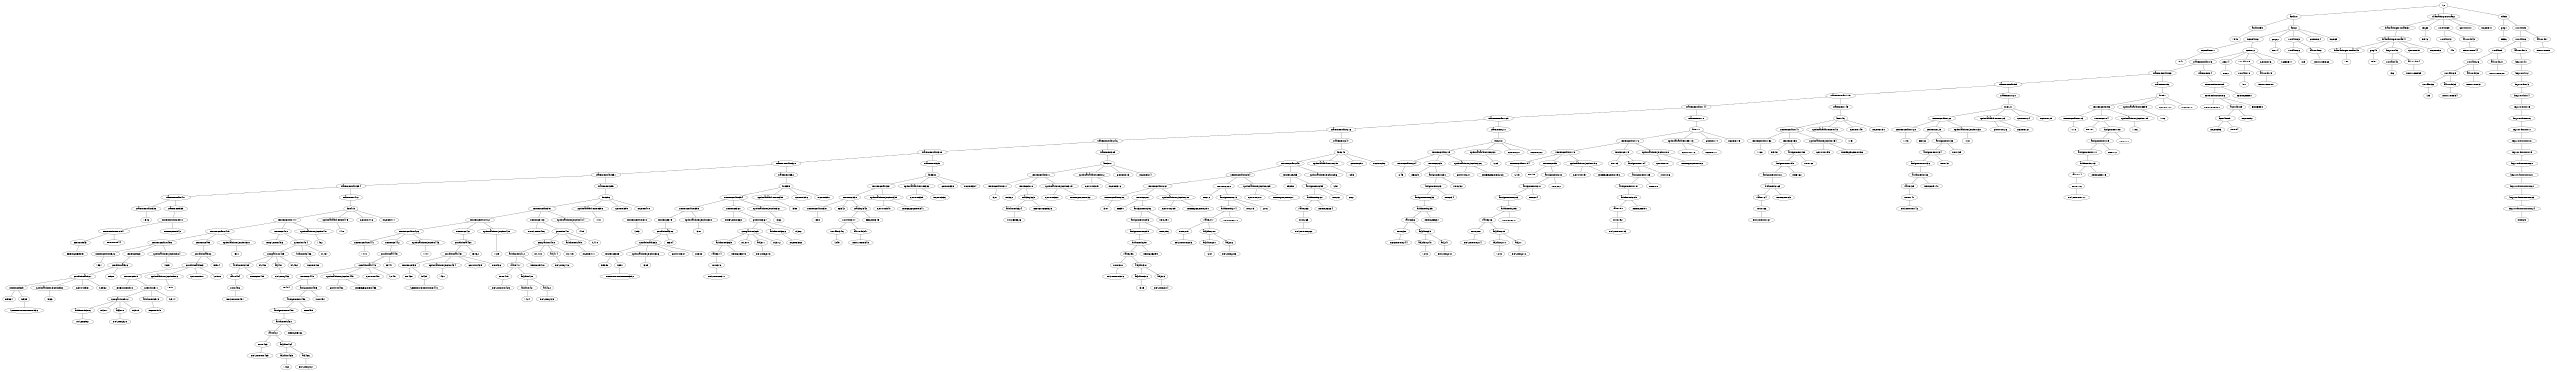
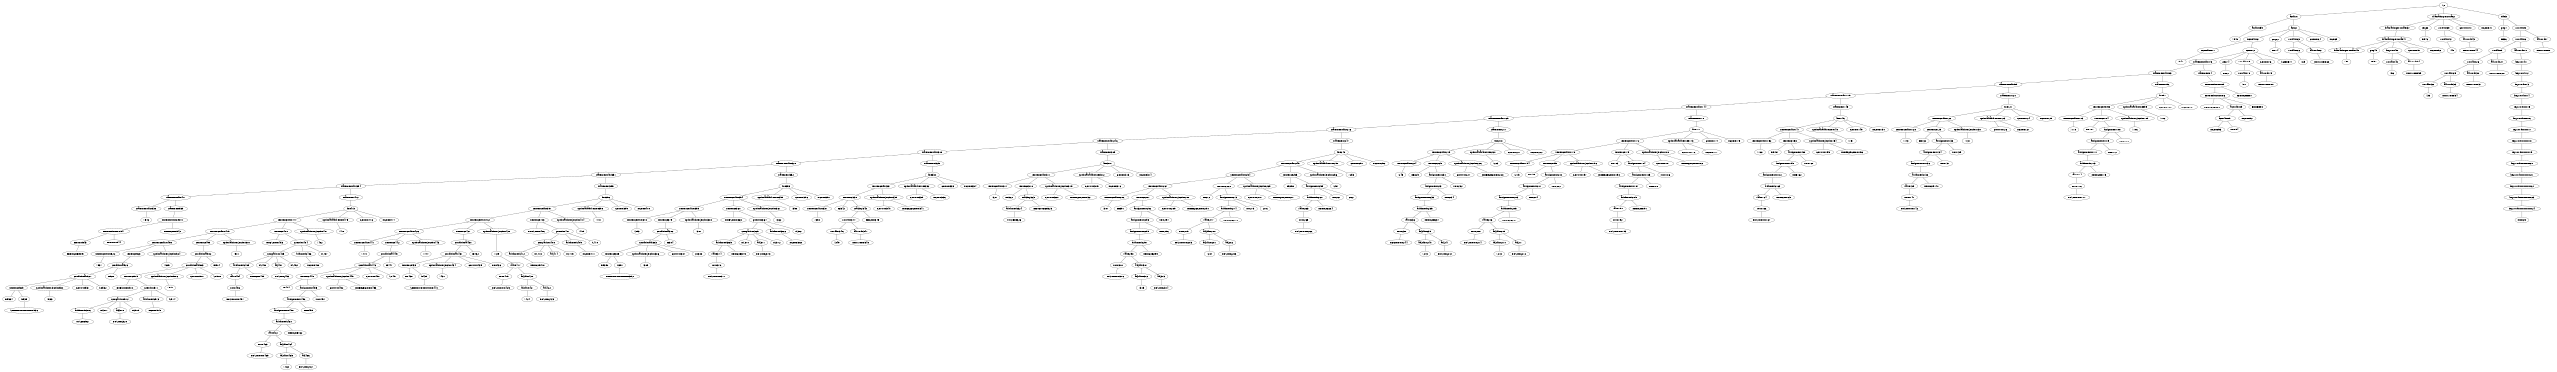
none -> (663, 214)
(516, 260) -> (506, 259)
(562, 265) -> none
